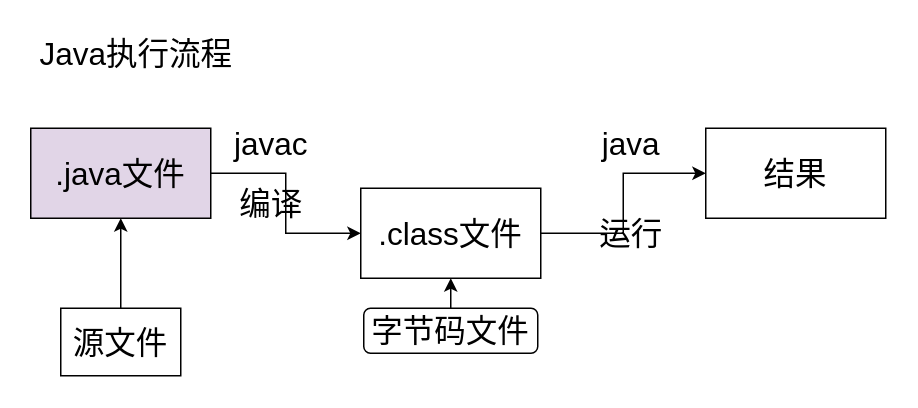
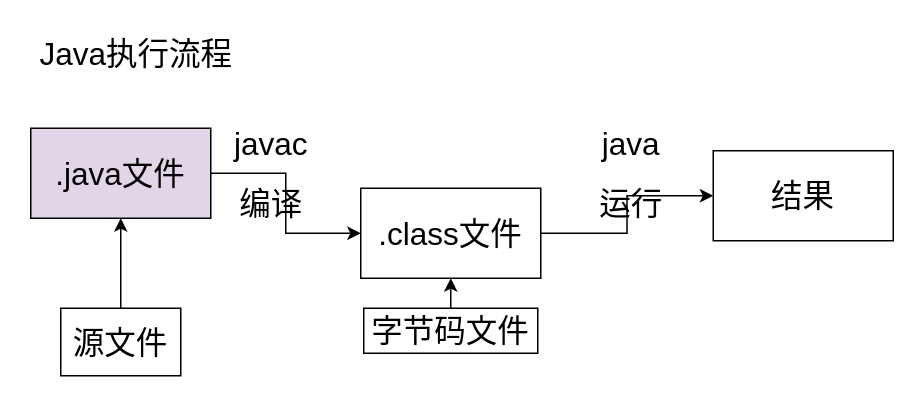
(796, 173) -> (803, 196)
(631, 233) -> (631, 203)
(451, 331) -> (451, 331)
